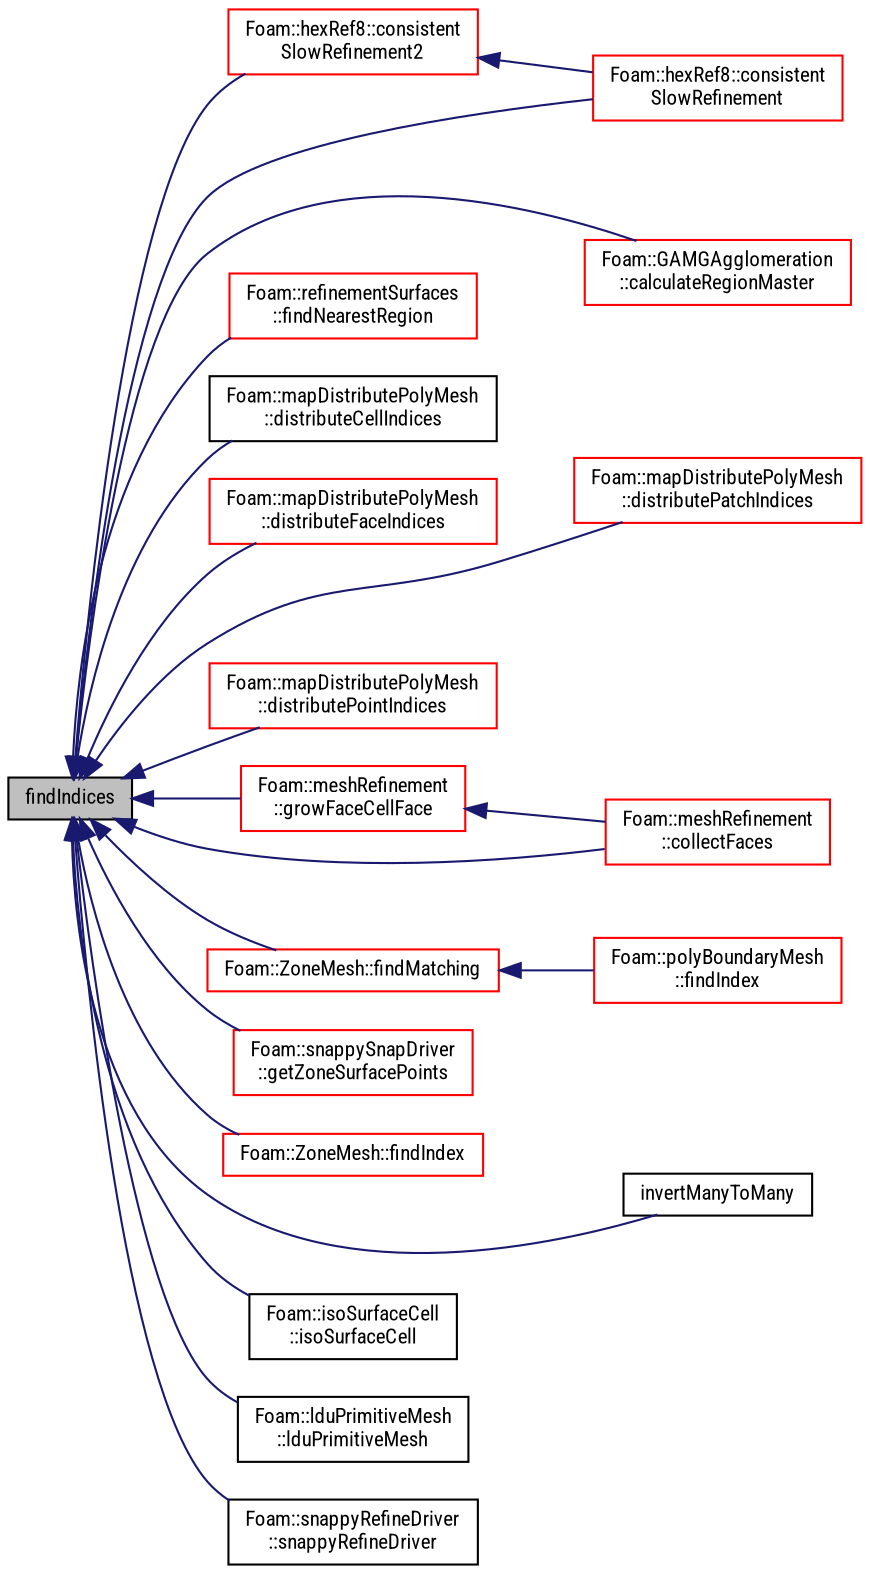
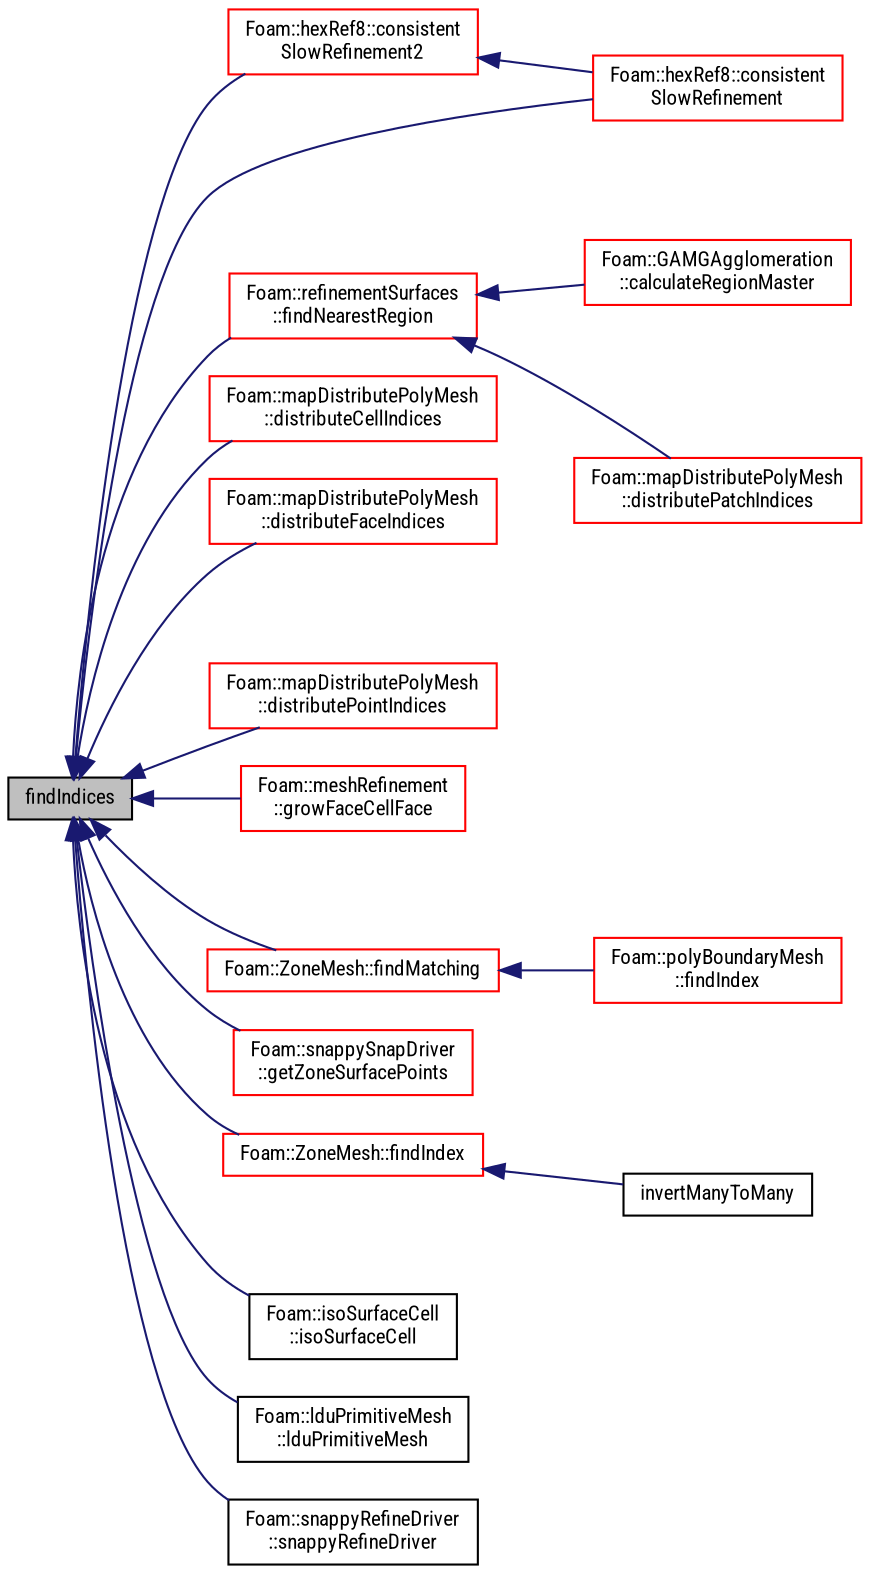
(182, 285) -> (542, 289)
(353, 409) -> (353, 409)
(333, 593) -> (575, 397)
(718, 832) -> none
(239, 1212) -> (564, 1178)
